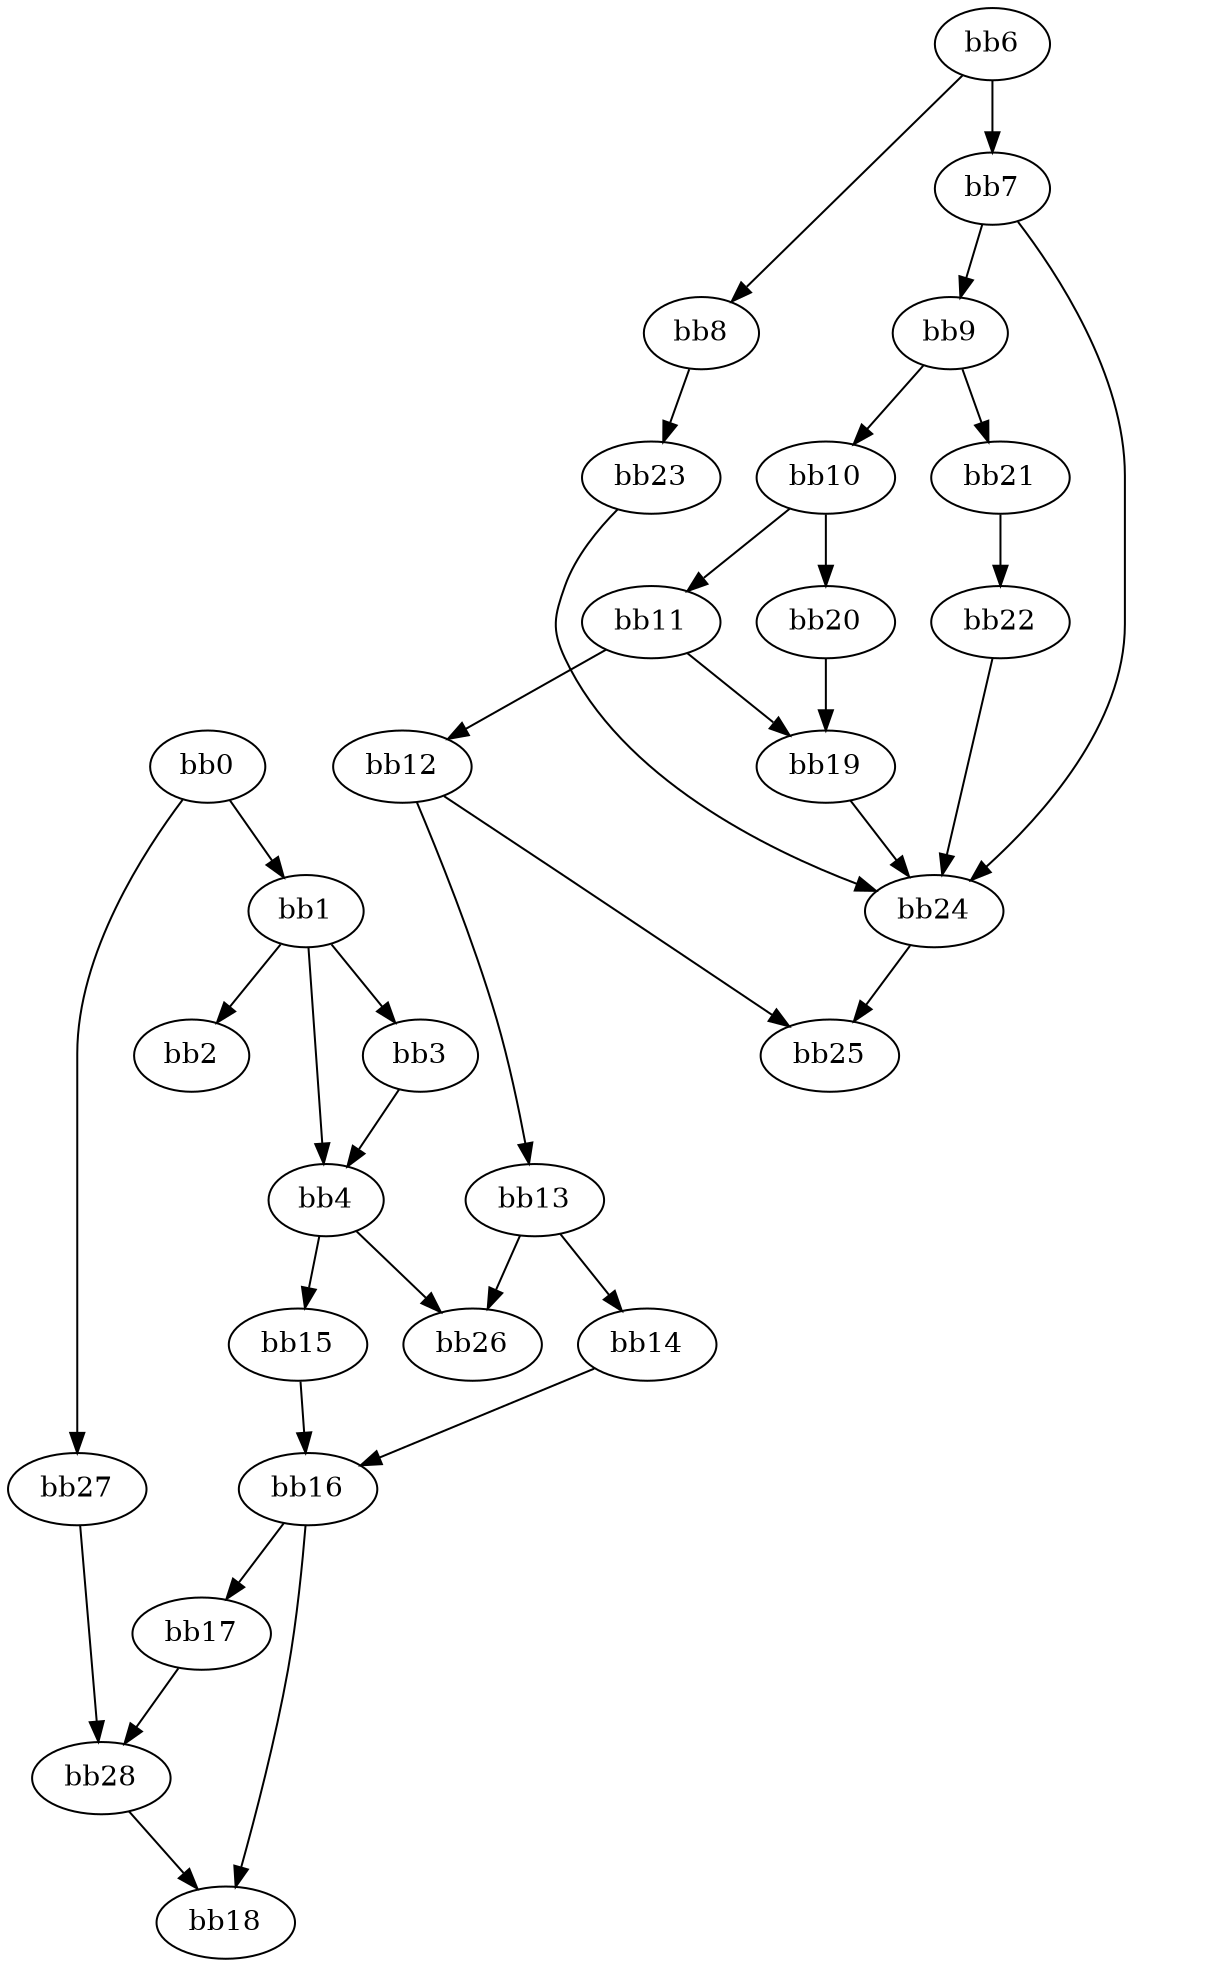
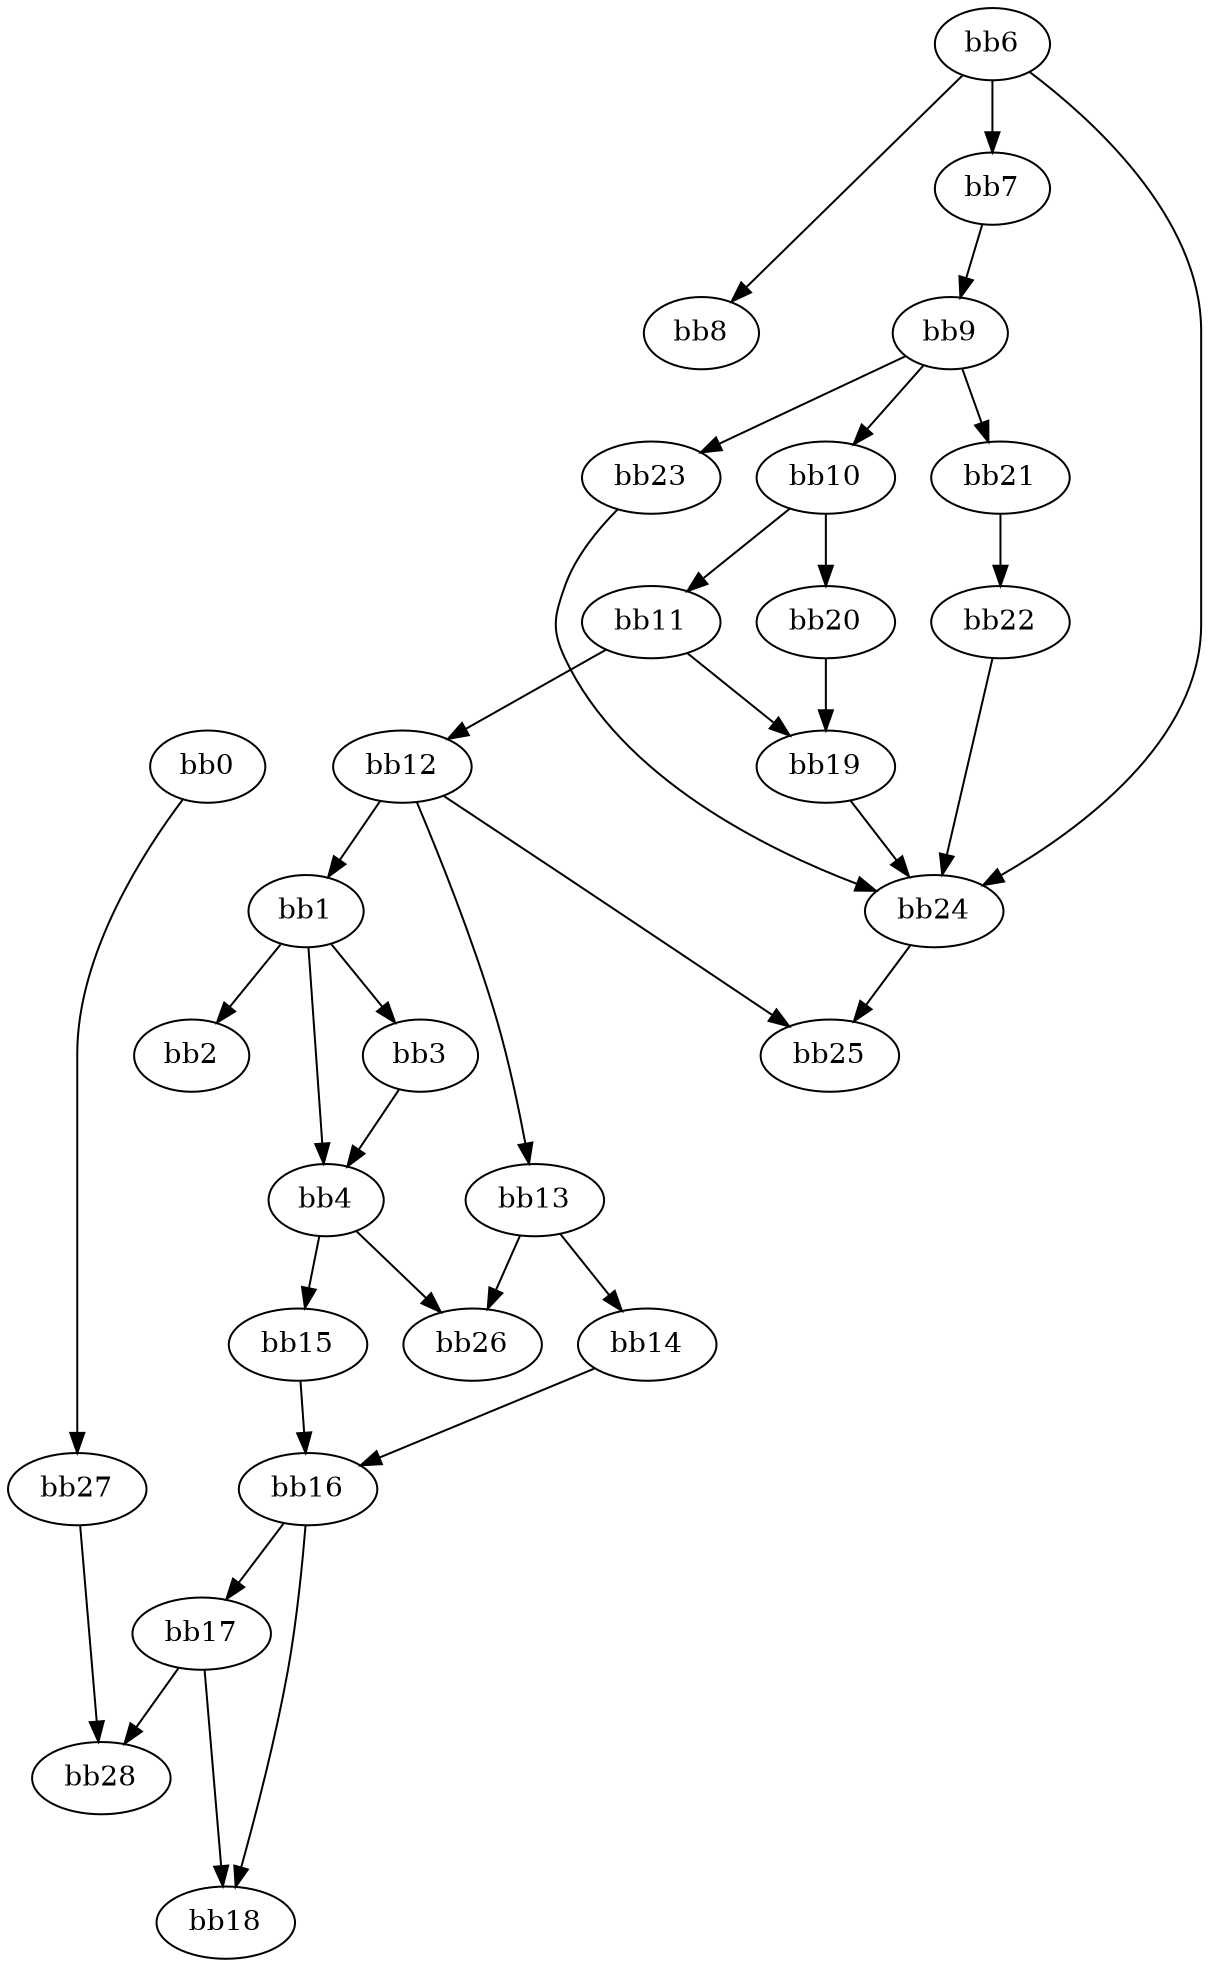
(680, 396) -> (812, 400)
(1125, 554) -> (1201, 485)
(251, 831) -> (360, 831)
(156, 1842) -> (213, 1768)
